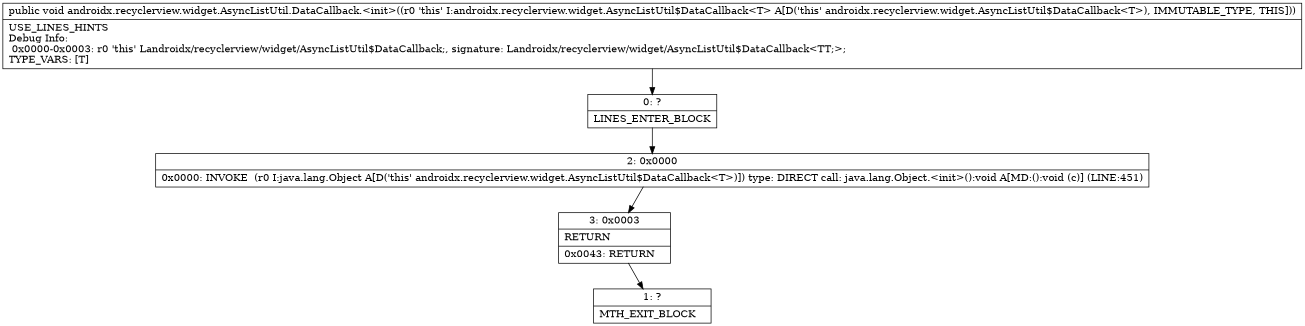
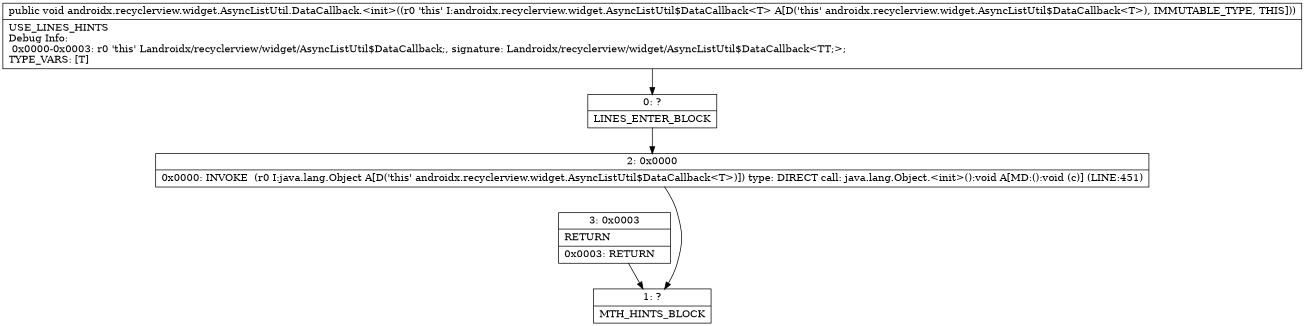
(638, 197) -> (682, 234)
(615, 254) -> (615, 254)
(648, 314) -> (652, 314)
